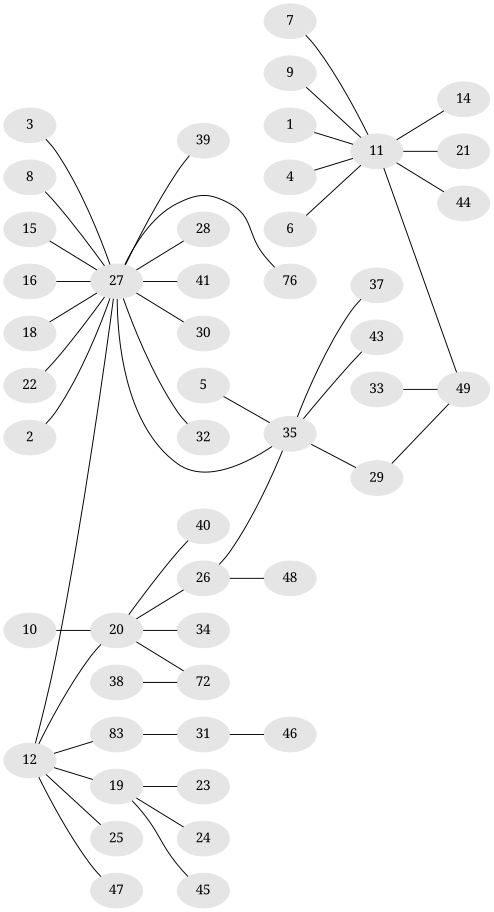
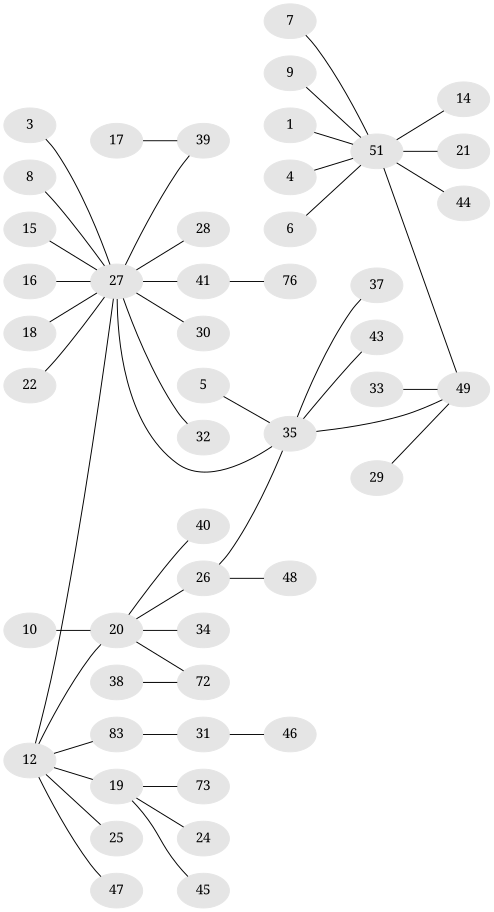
none -> (117, 141)
(377, 151) -> (377, 151)
(202, 196) -> (247, 281)
(30, 438) -> none
(334, 456) -> (381, 421)
(203, 787) -> (203, 787)
